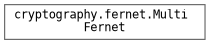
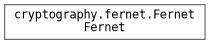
(105, 22) -> (105, 22)
